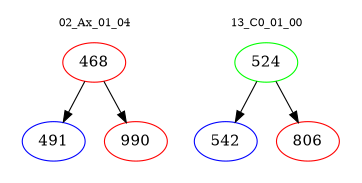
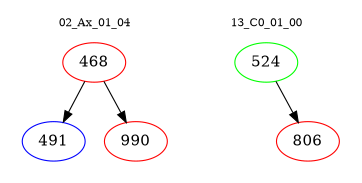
(226, 141) -> none
